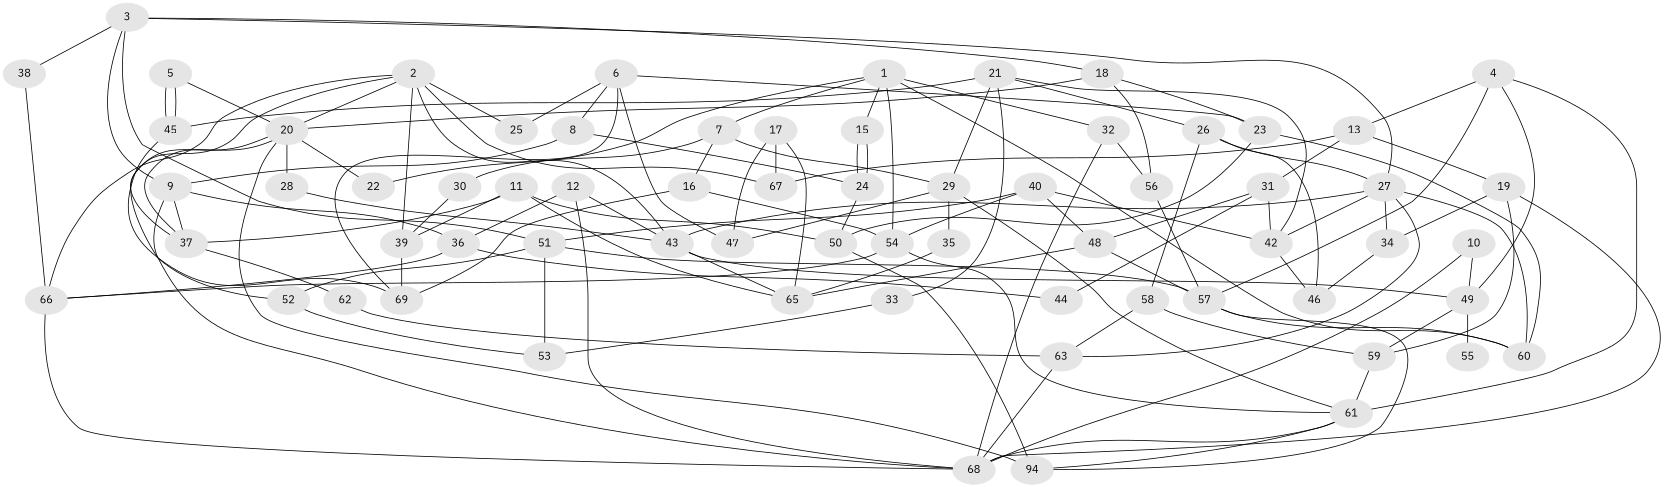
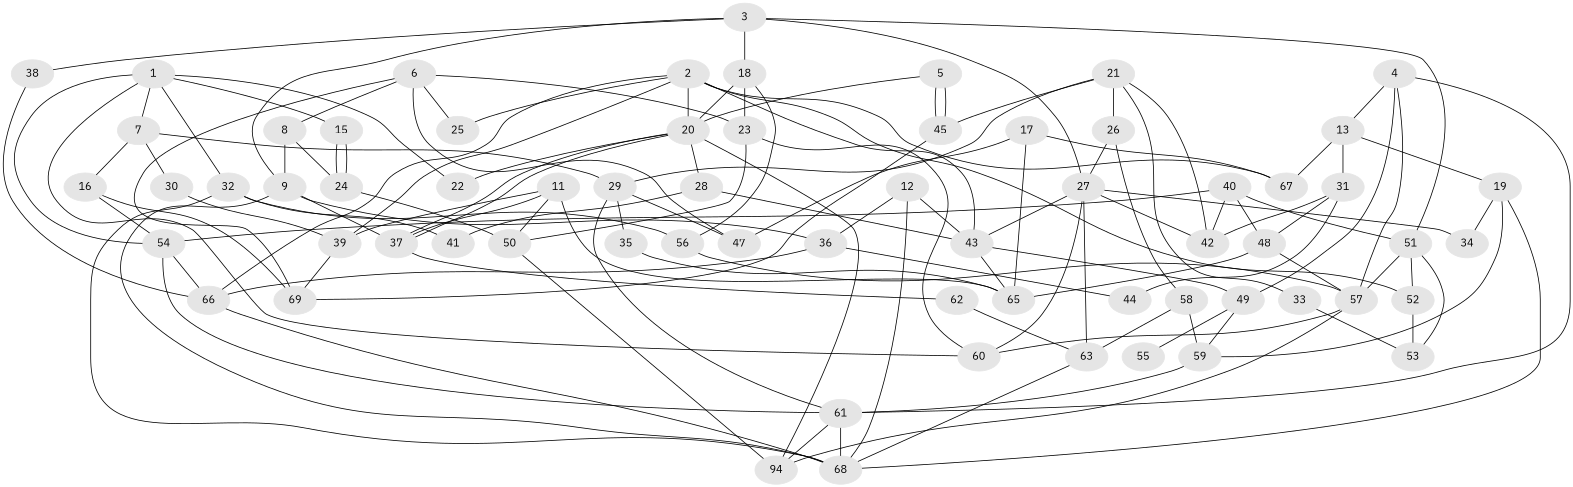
none -> (453, 244)
(1474, 244) -> none
(1314, 300) -> none
